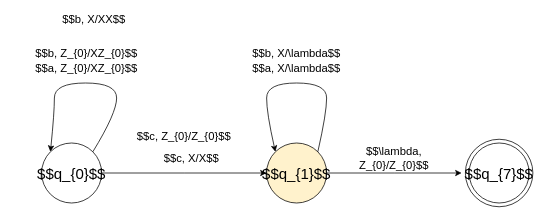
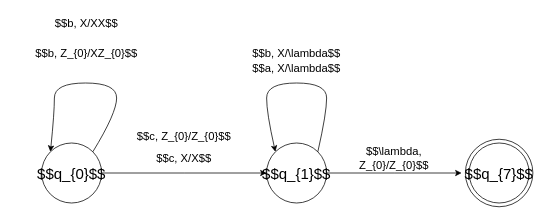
(94, 19) -> (87, 23)
(87, 68) -> none
(192, 158) -> (184, 158)
(297, 173) -> (297, 173)
